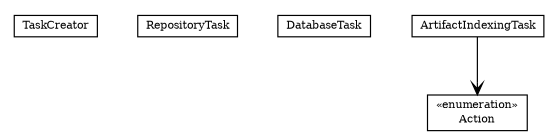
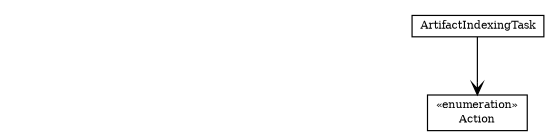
(56, 26) -> none
(188, 26) -> none
(324, 26) -> none
